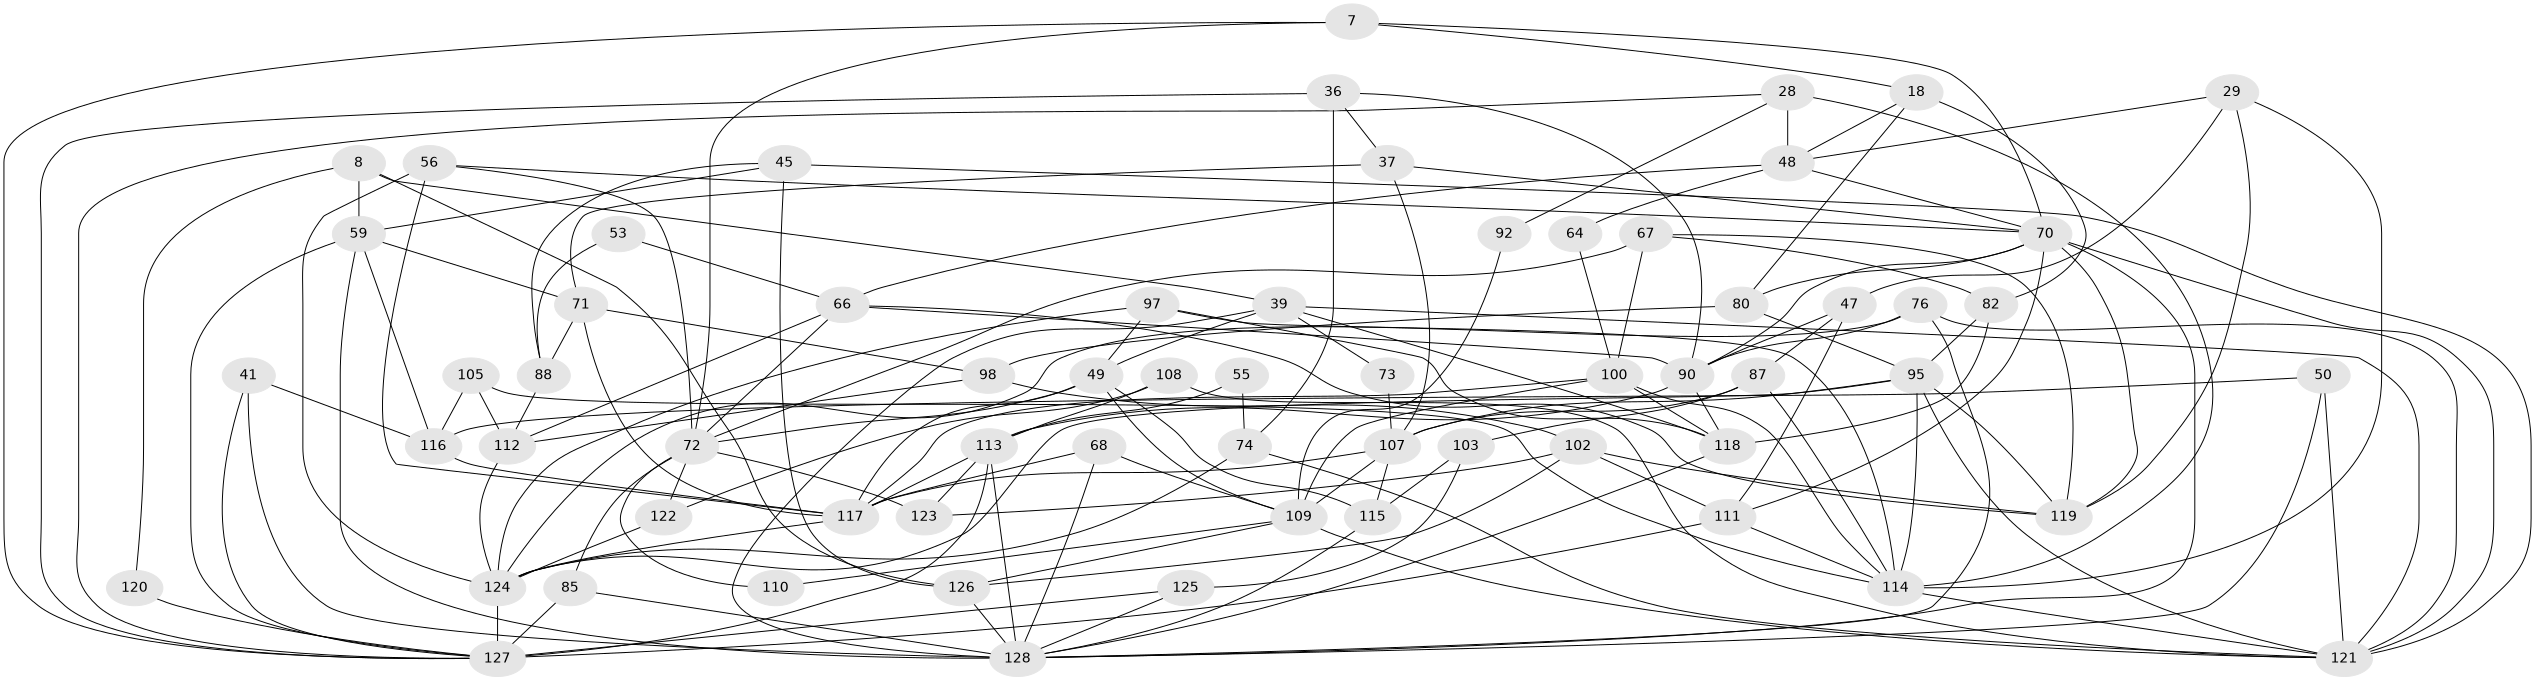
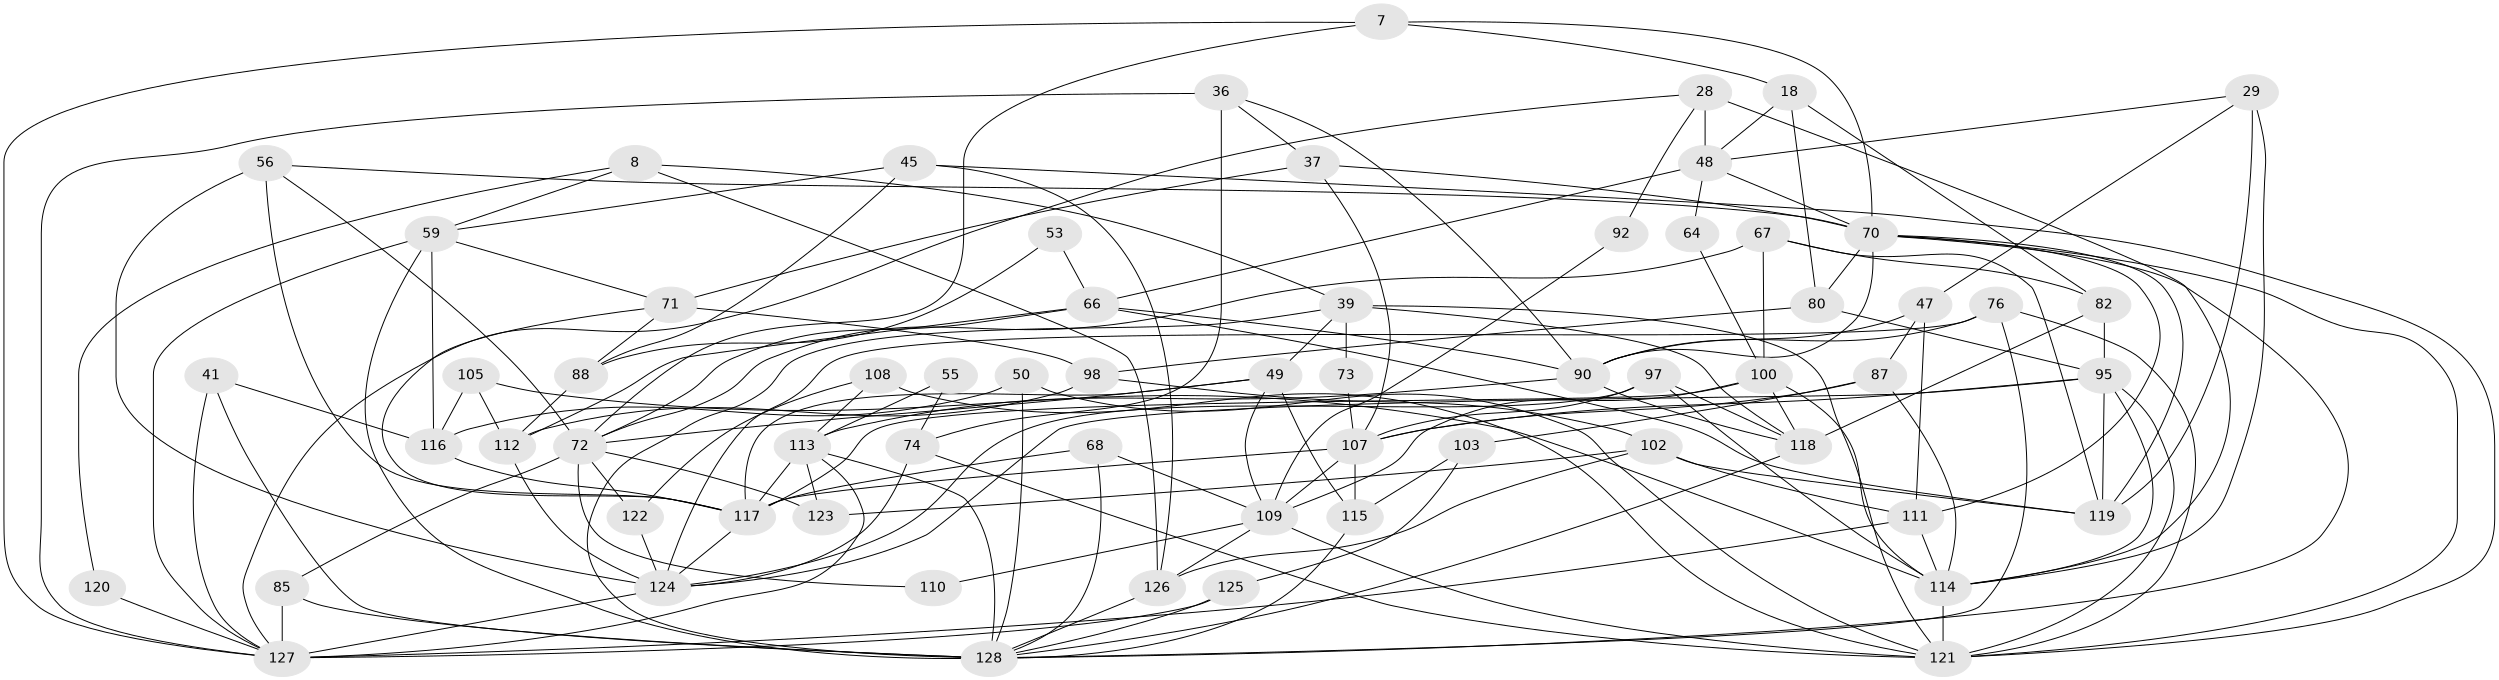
(1116, 350) -> (1506, 412)
